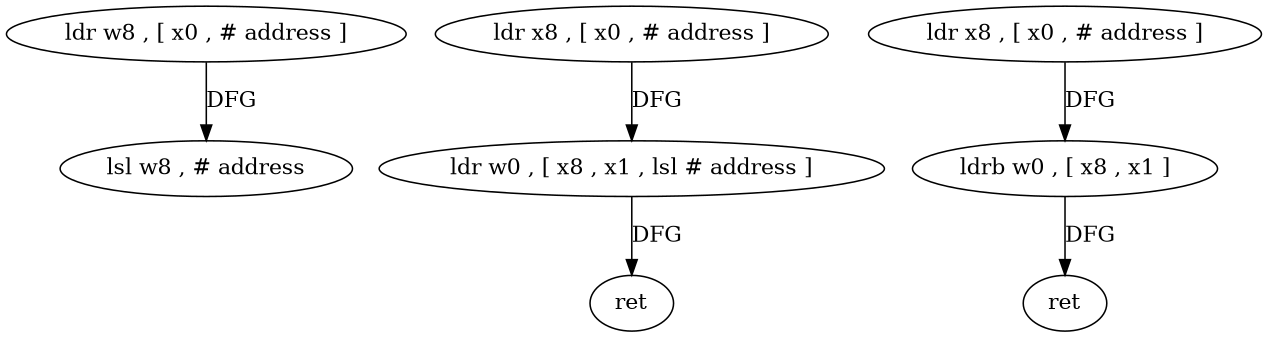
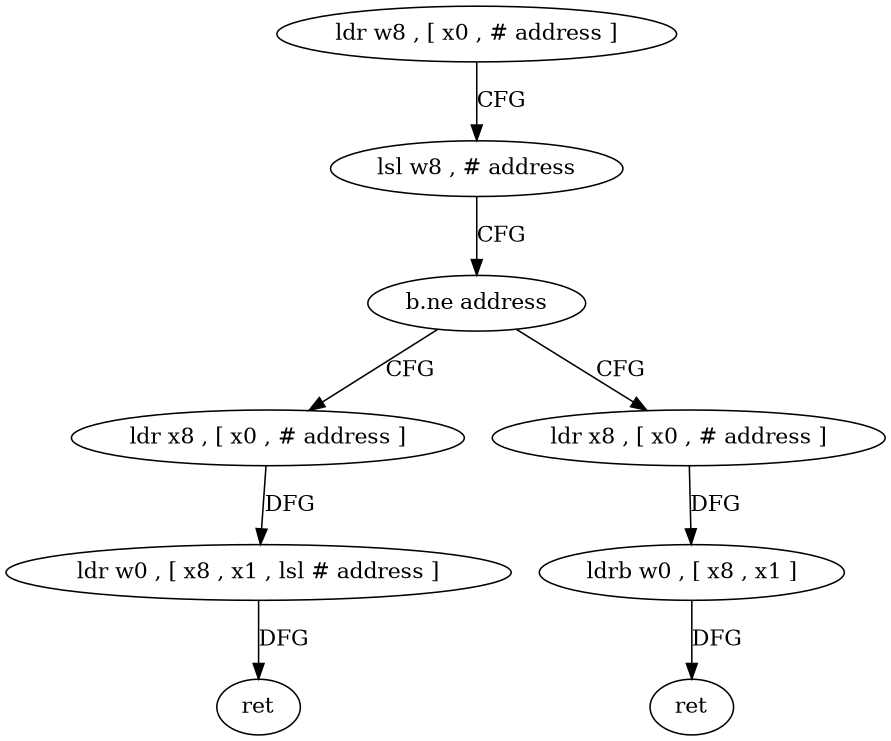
(232, 101) -> (502, 101)
none -> (477, 303)
